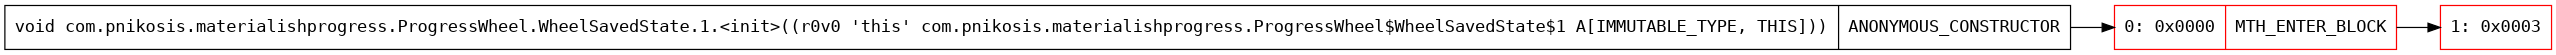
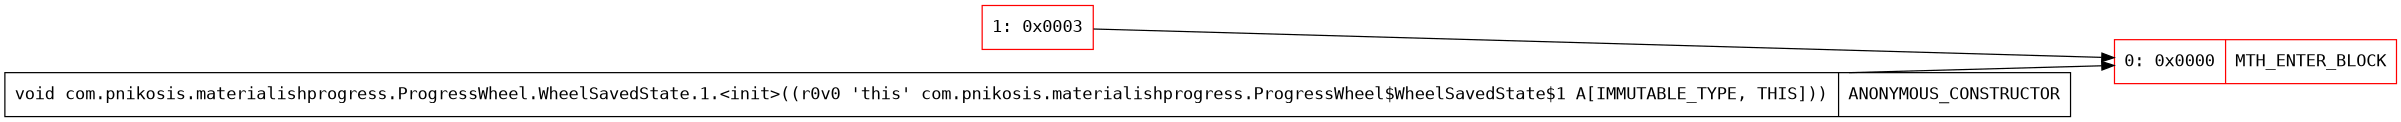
(2412, 27) -> (1598, 43)
